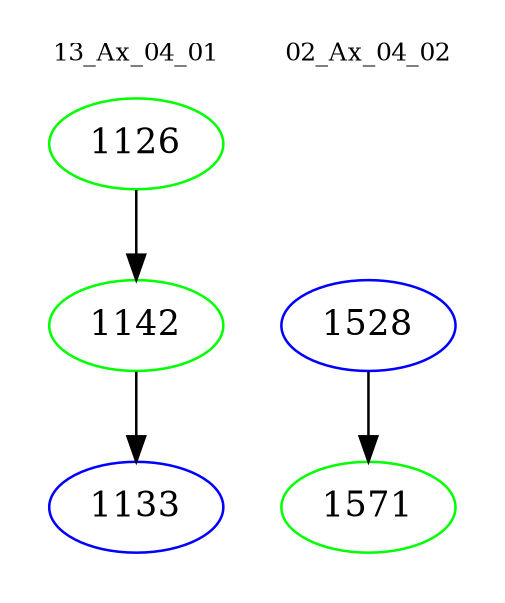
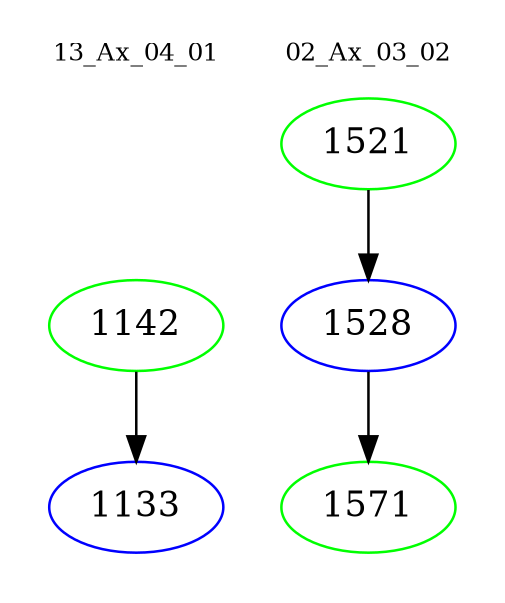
(368, 54) -> (368, 54)
(136, 144) -> none
none -> (368, 144)
